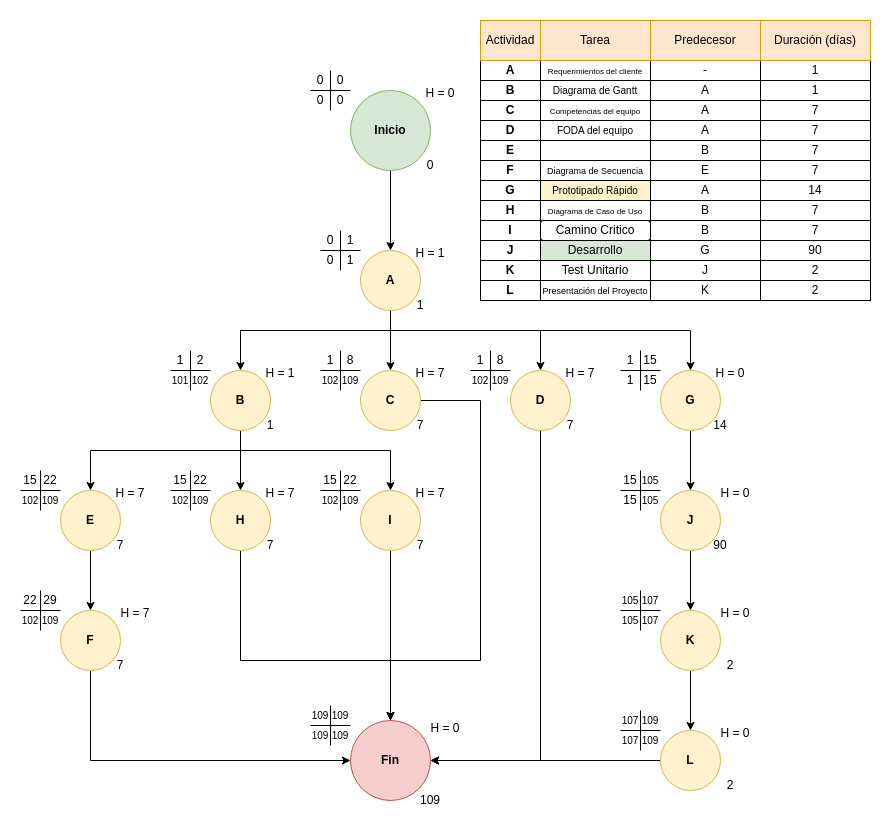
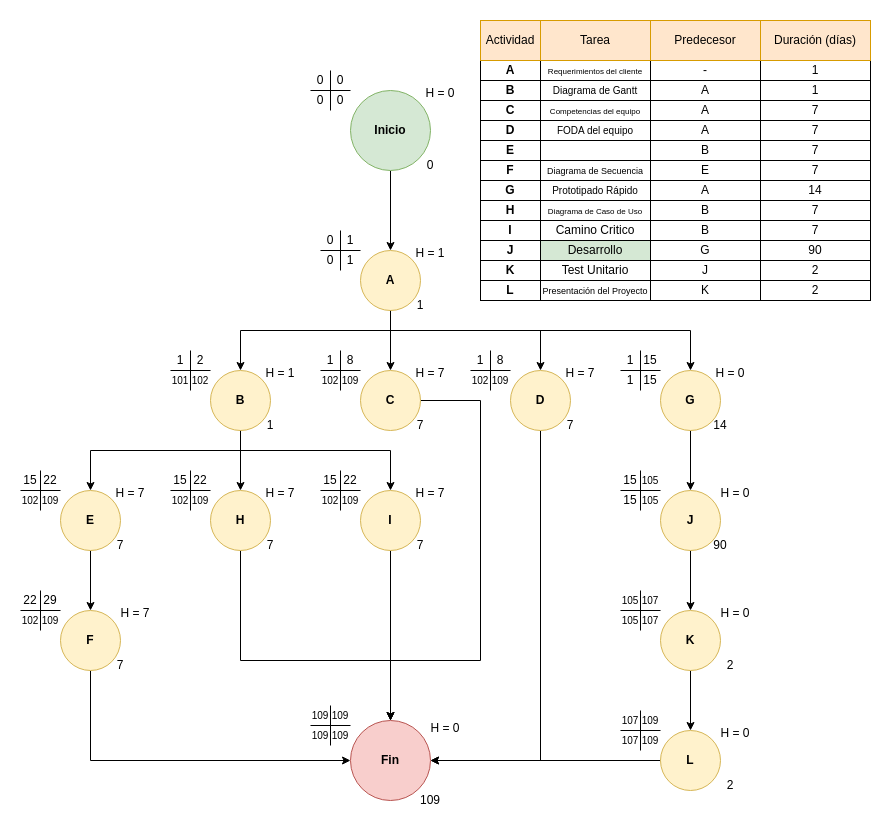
(596, 191) -> (596, 191)
(596, 231) -> (596, 231)
